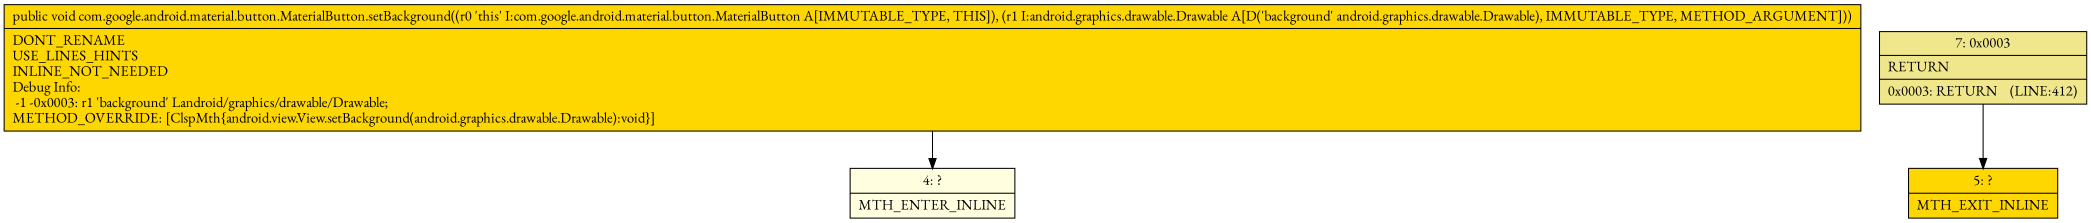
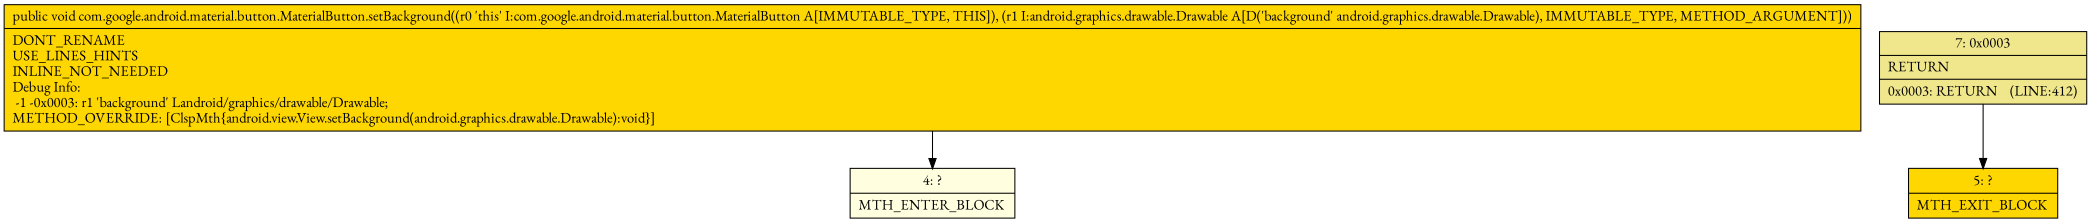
(932, 205) -> (932, 205)
(1983, 205) -> (1983, 205)
